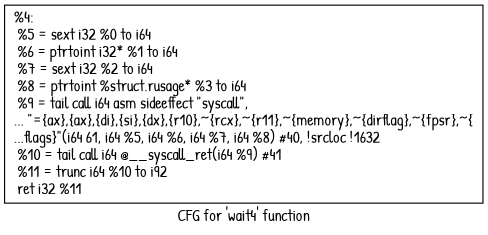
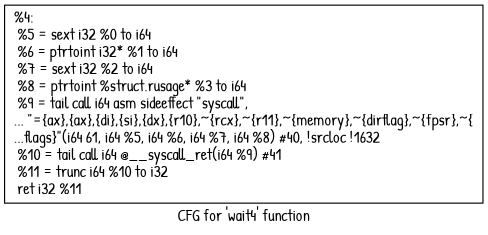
(91, 172) -> (92, 172)
